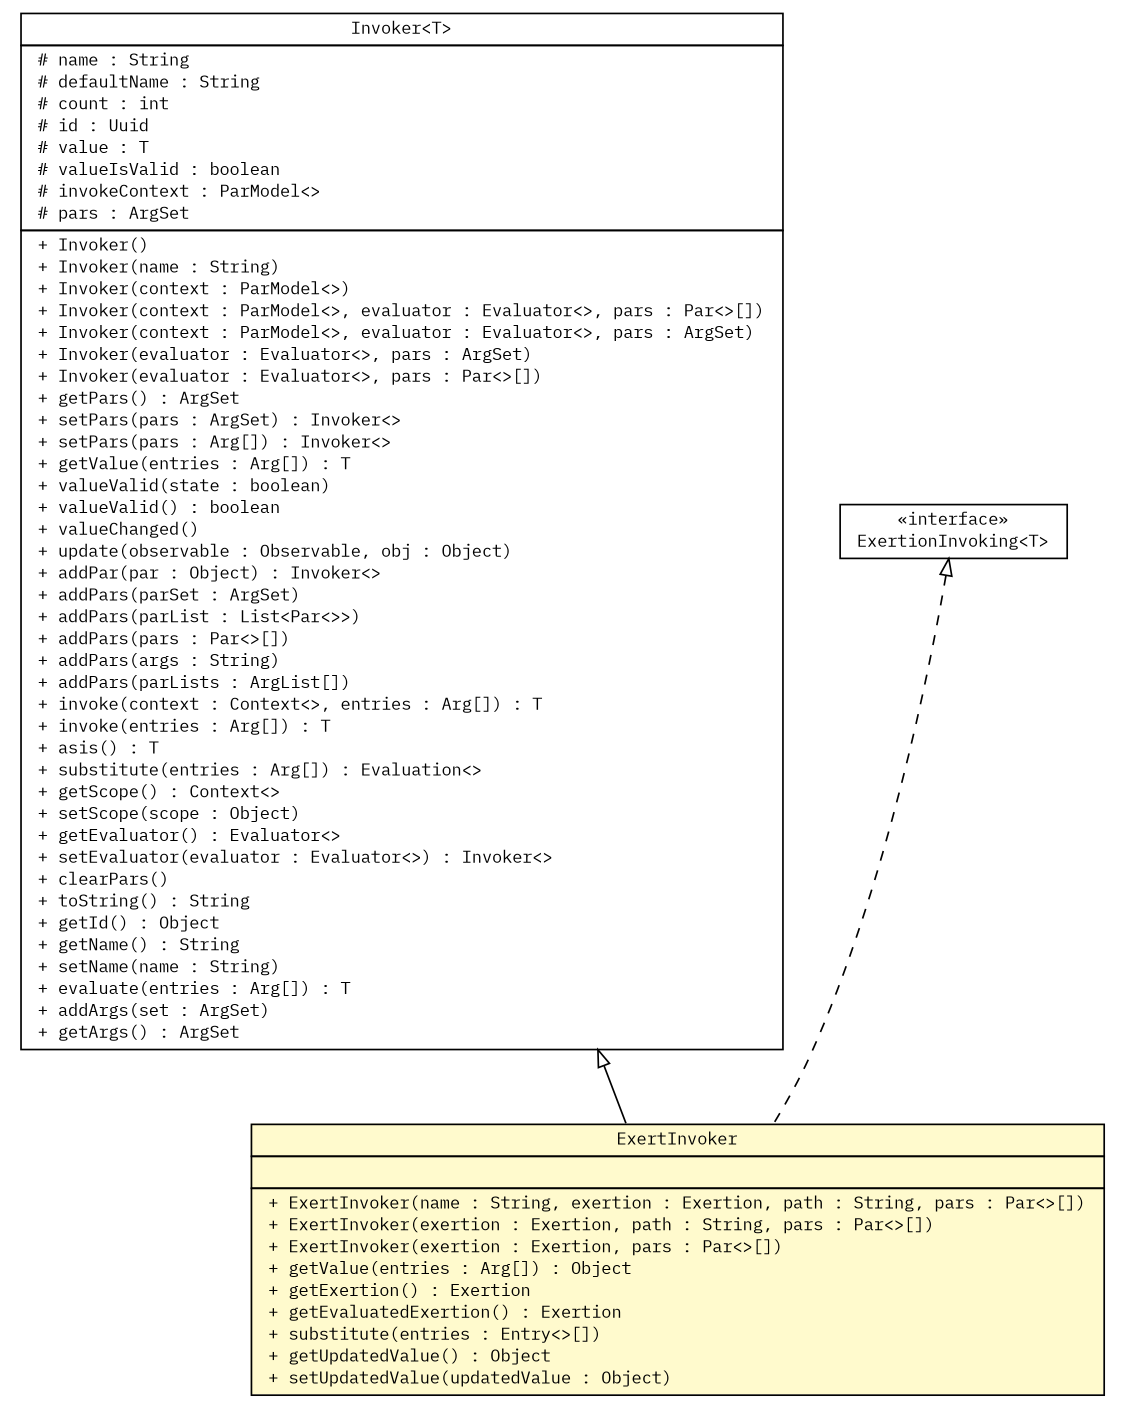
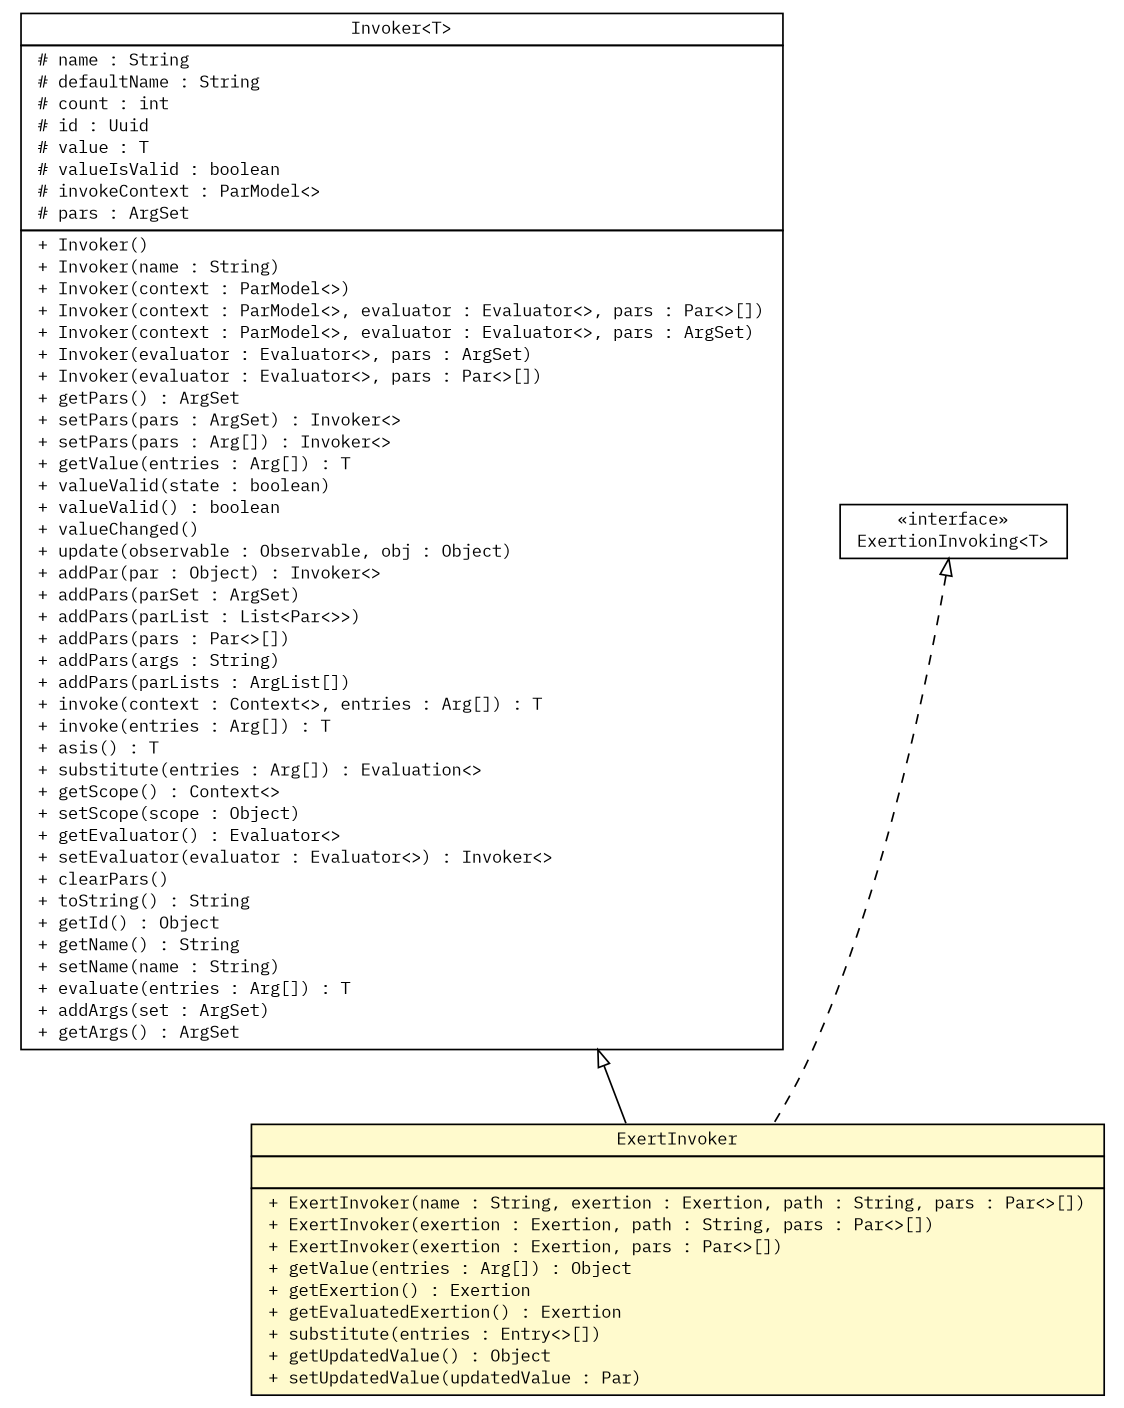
(471, 1378) -> (456, 1378)
